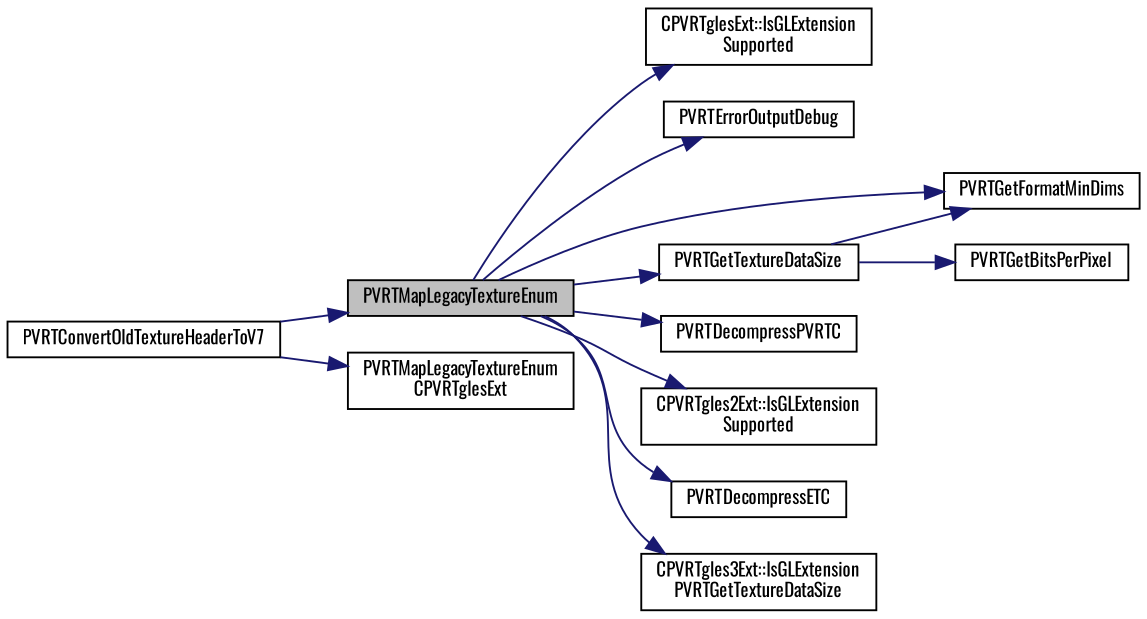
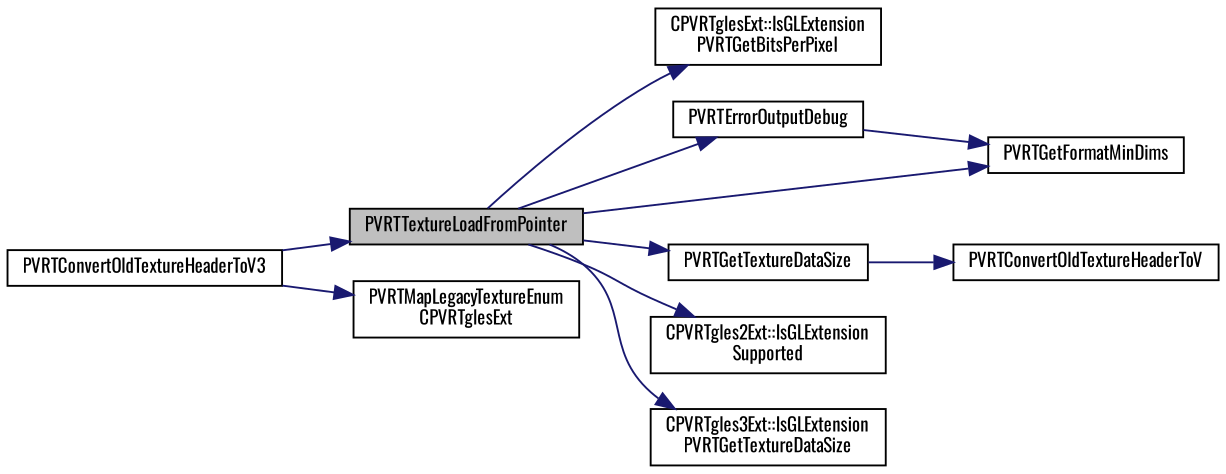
(759, 37) -> (768, 37)
(891, 229) -> (916, 136)
(1042, 262) -> (1086, 262)
(461, 298) -> (466, 227)
(759, 334) -> none
(144, 339) -> (145, 268)
(759, 499) -> none
